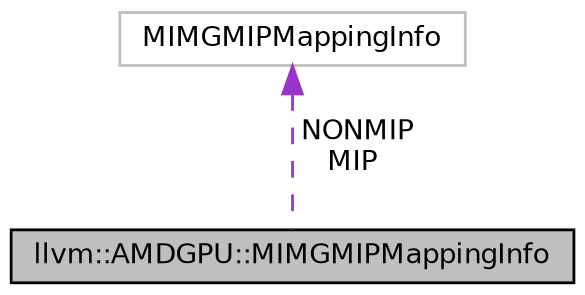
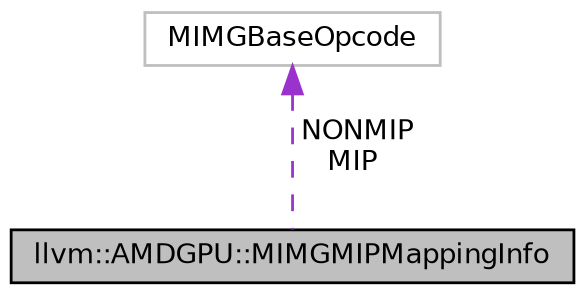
(293, 39) -> (293, 39)
